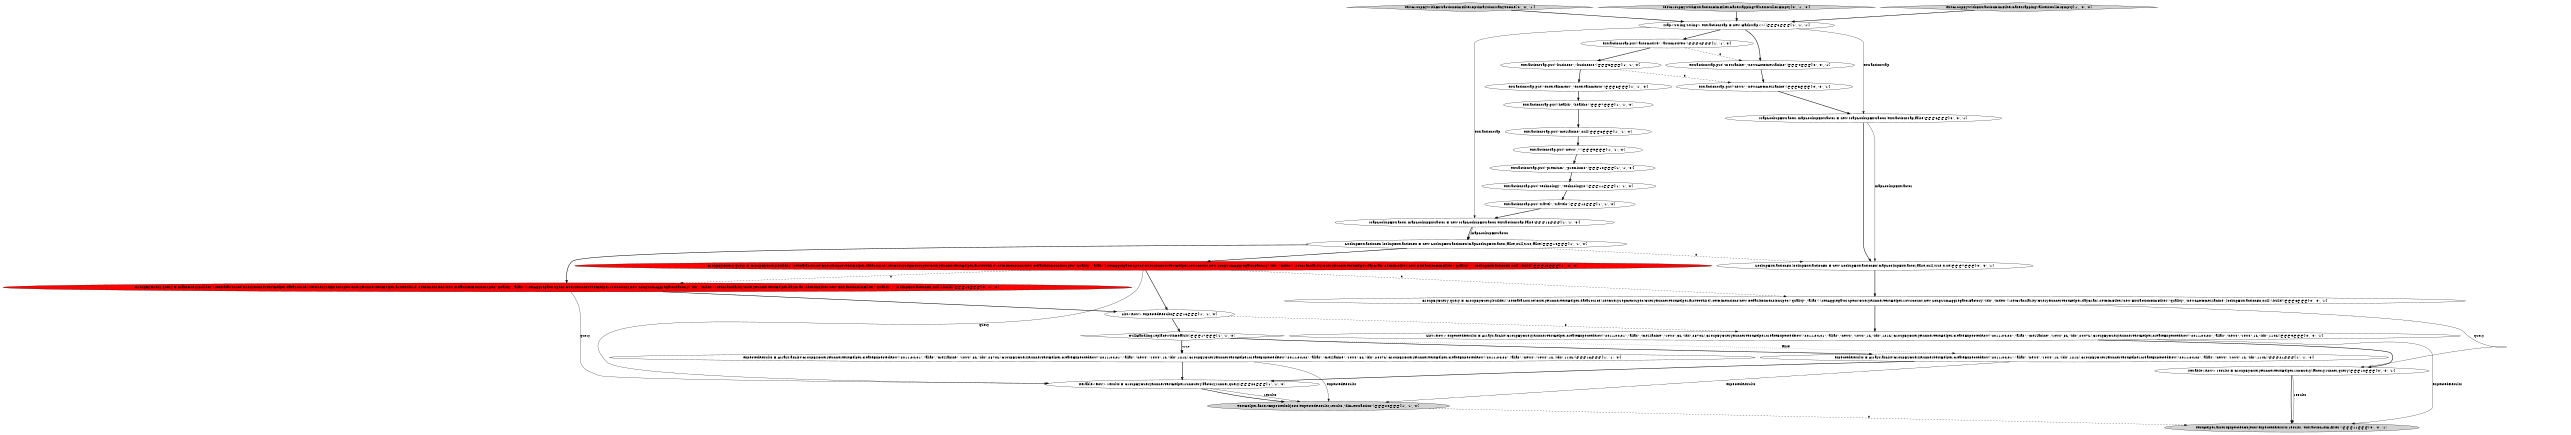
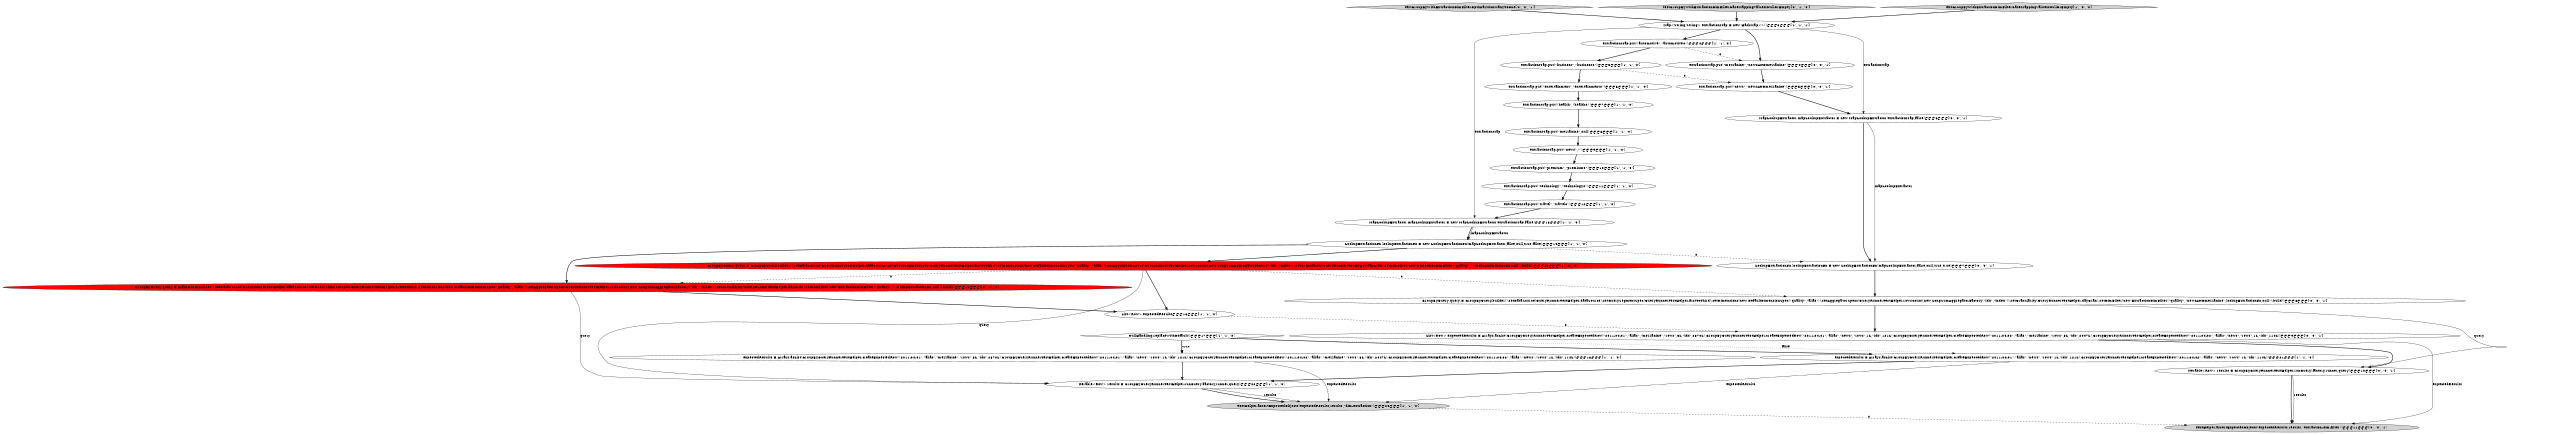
(1175, 324) -> none
